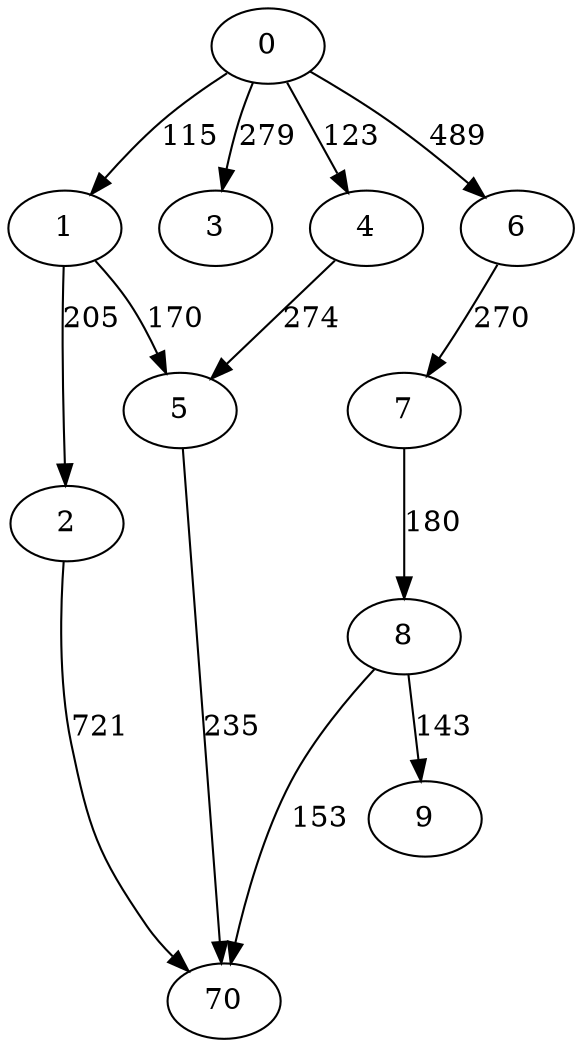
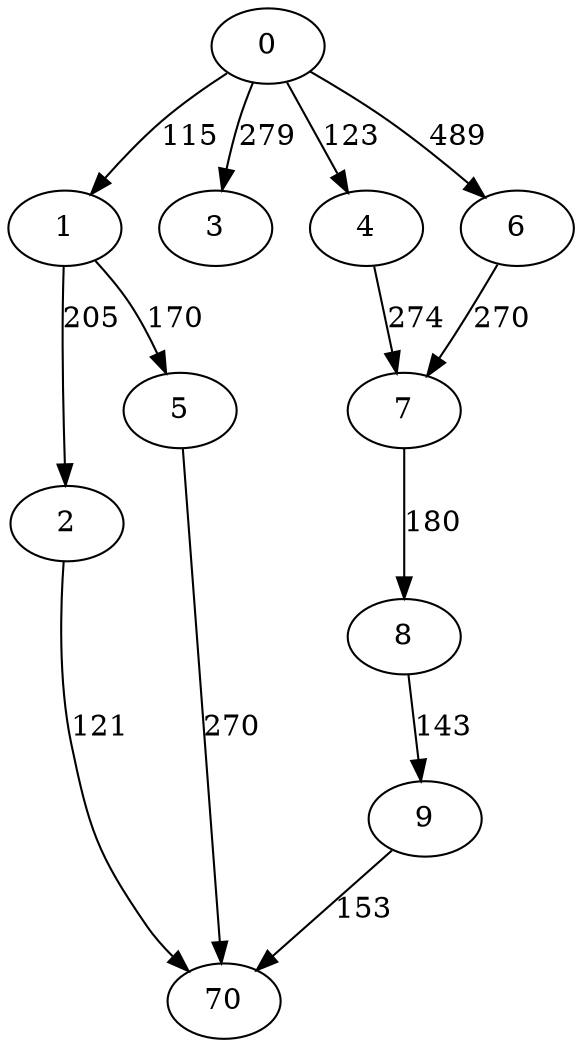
(281, 312) -> (383, 309)
(101, 728) -> (101, 728)
(232, 728) -> (232, 728)
(284, 795) -> (332, 903)
